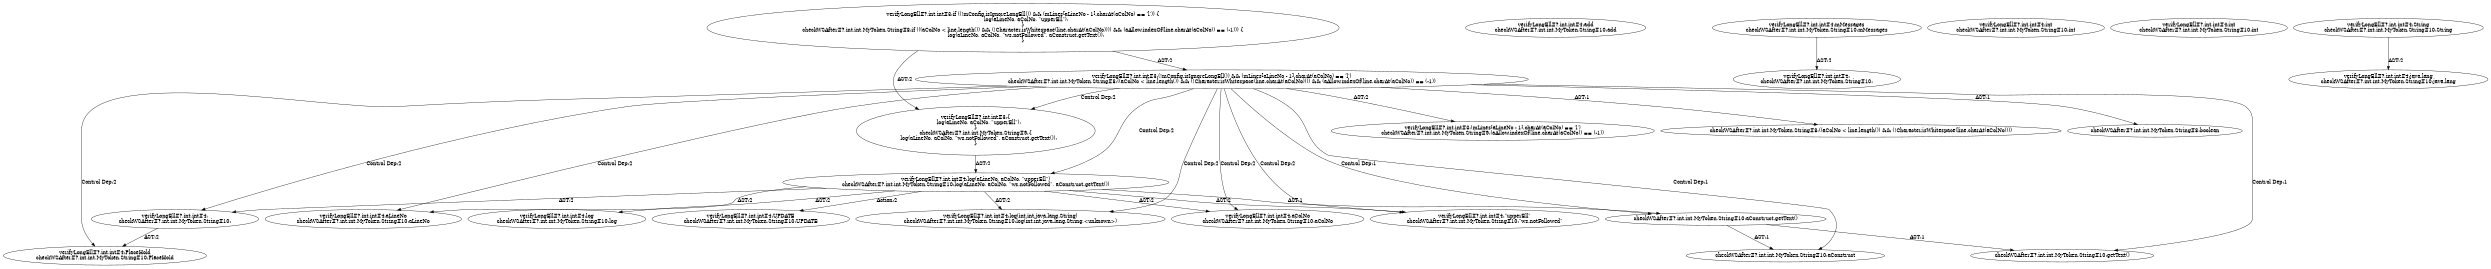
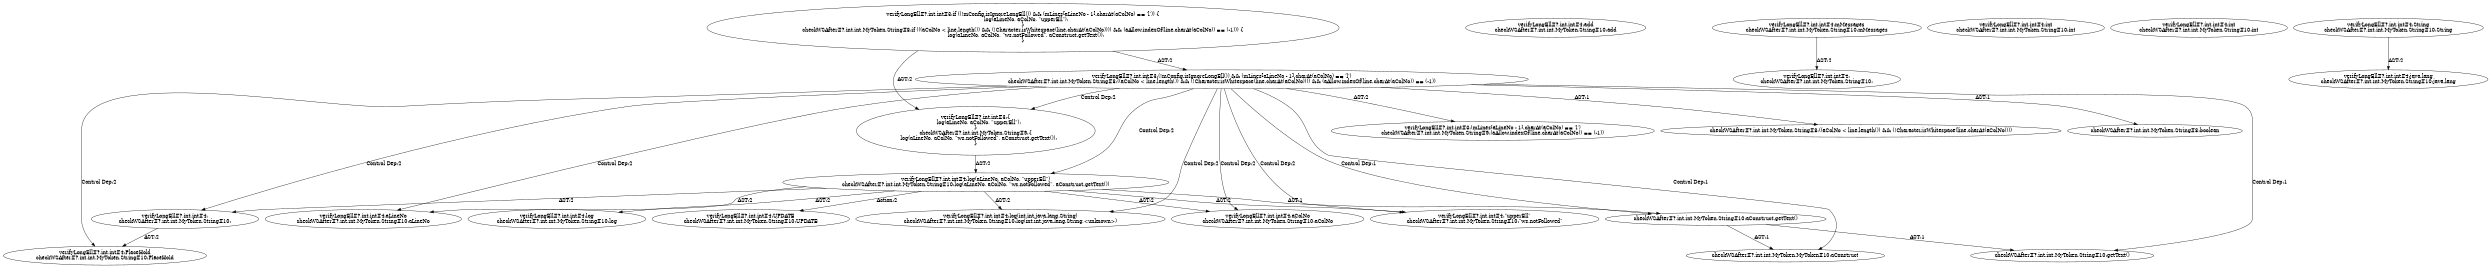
(1785, 256) -> (1785, 256)
